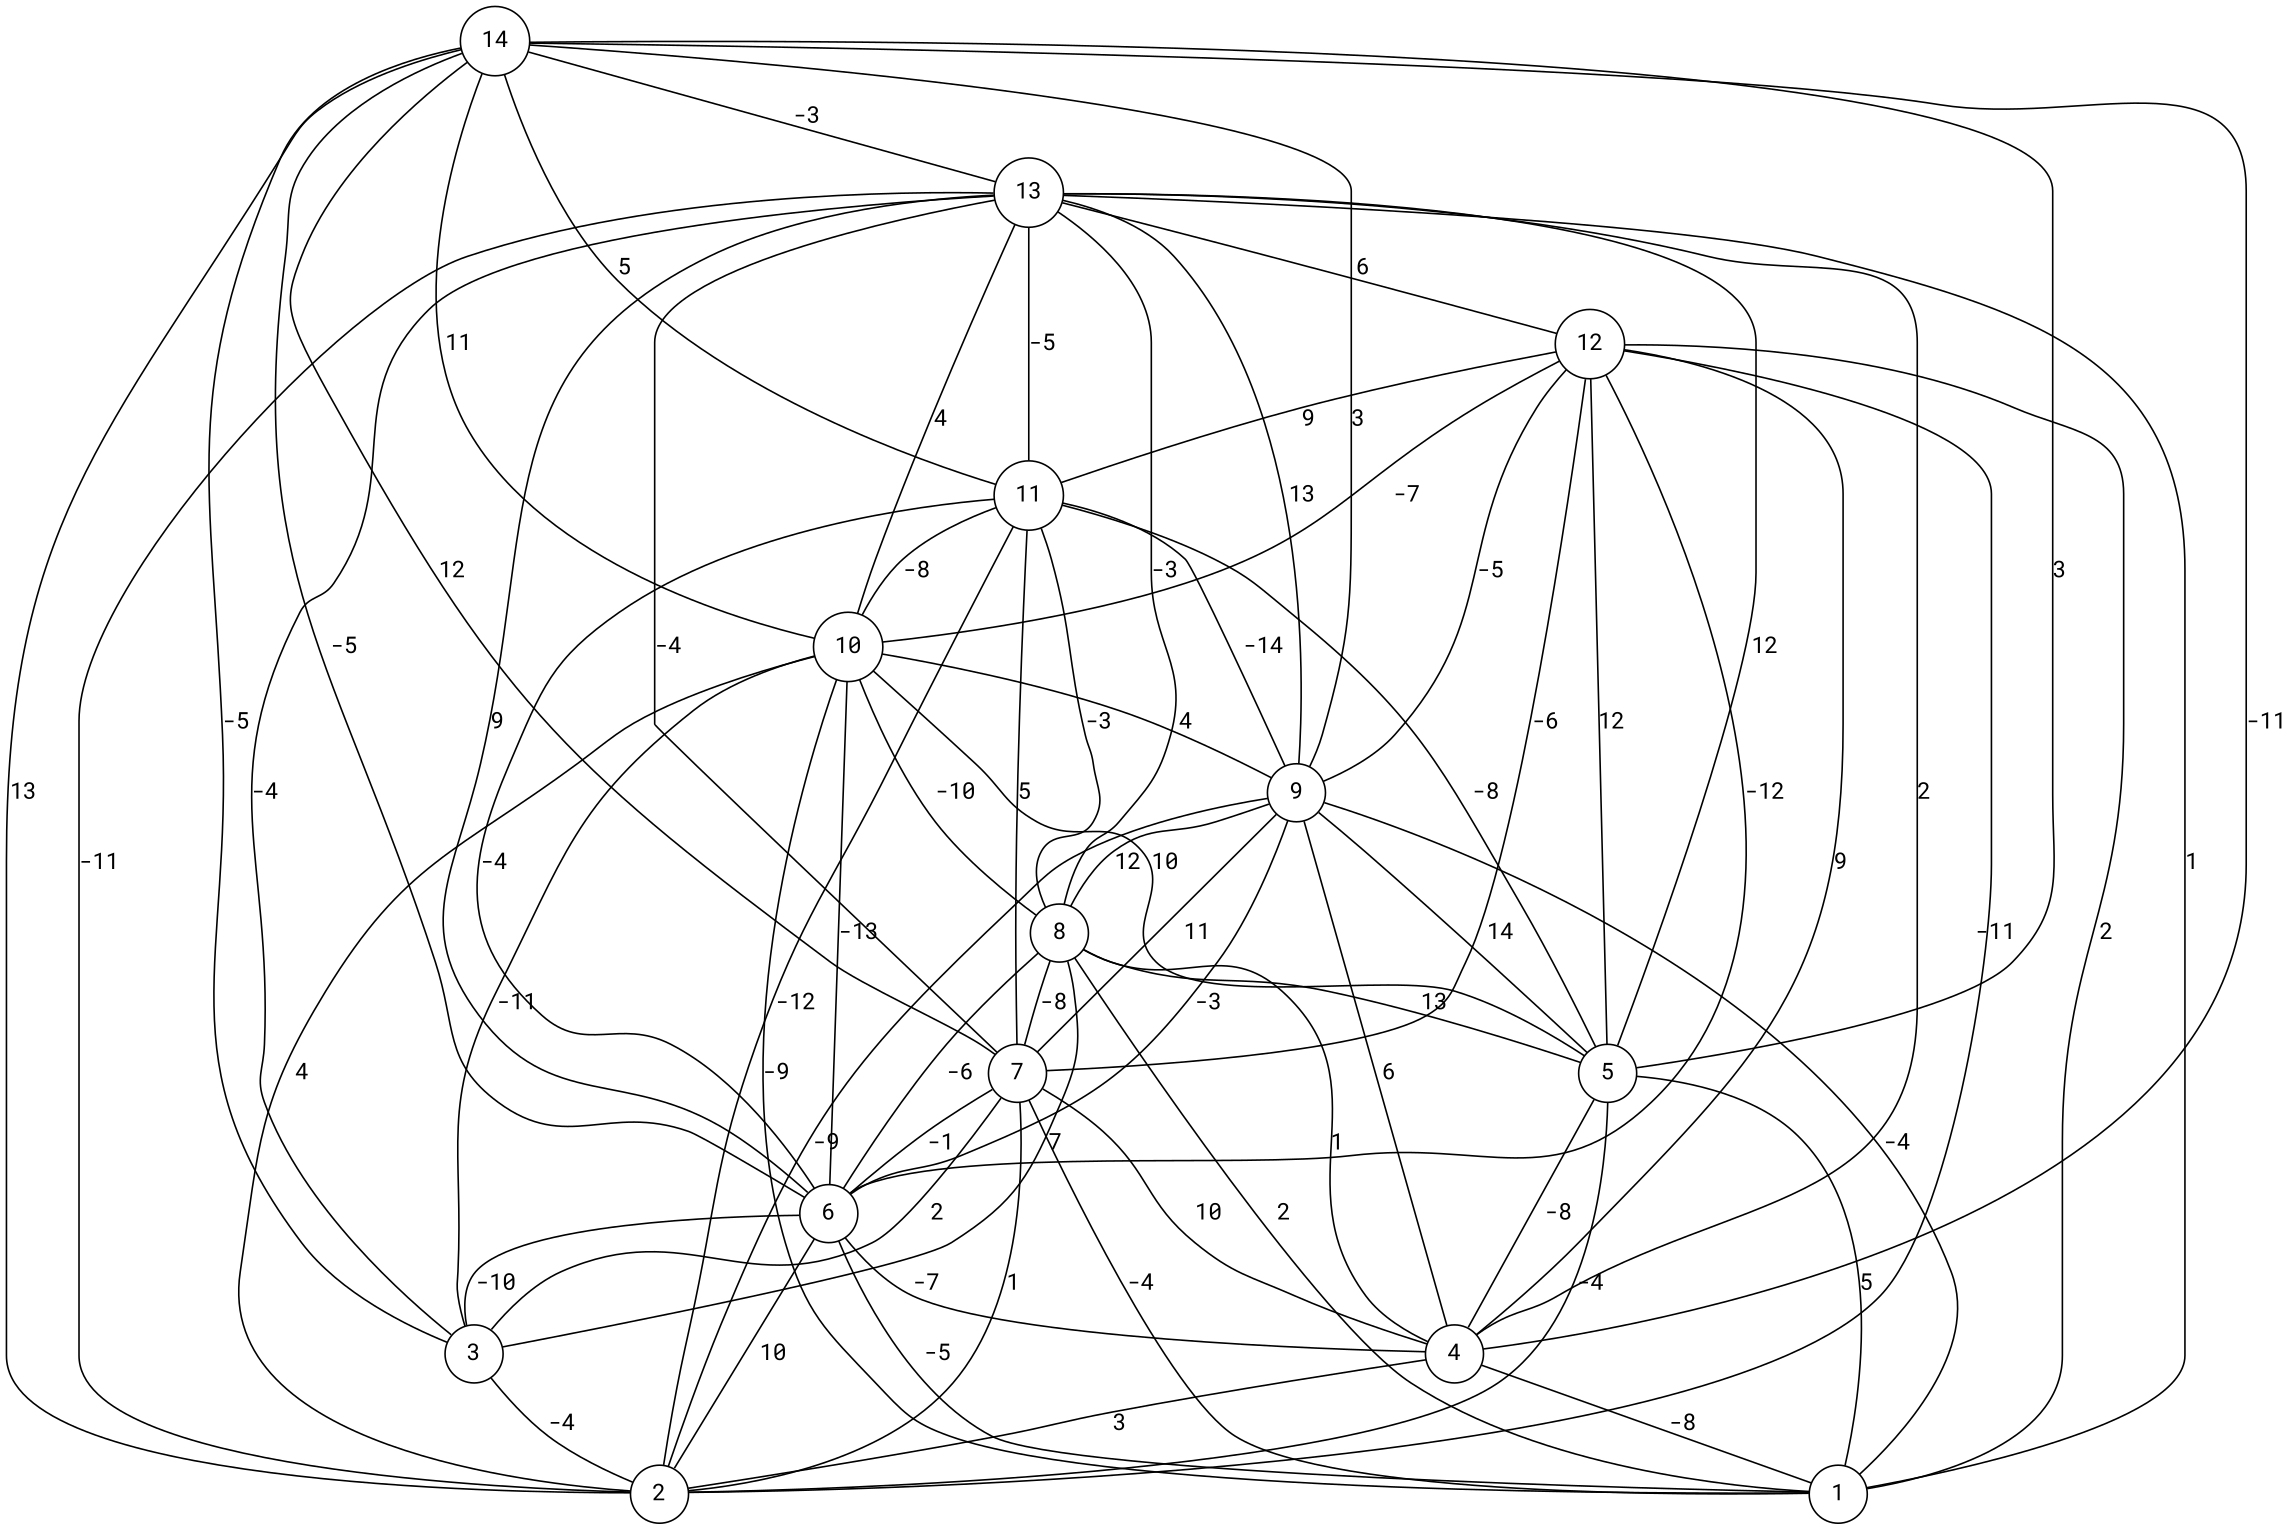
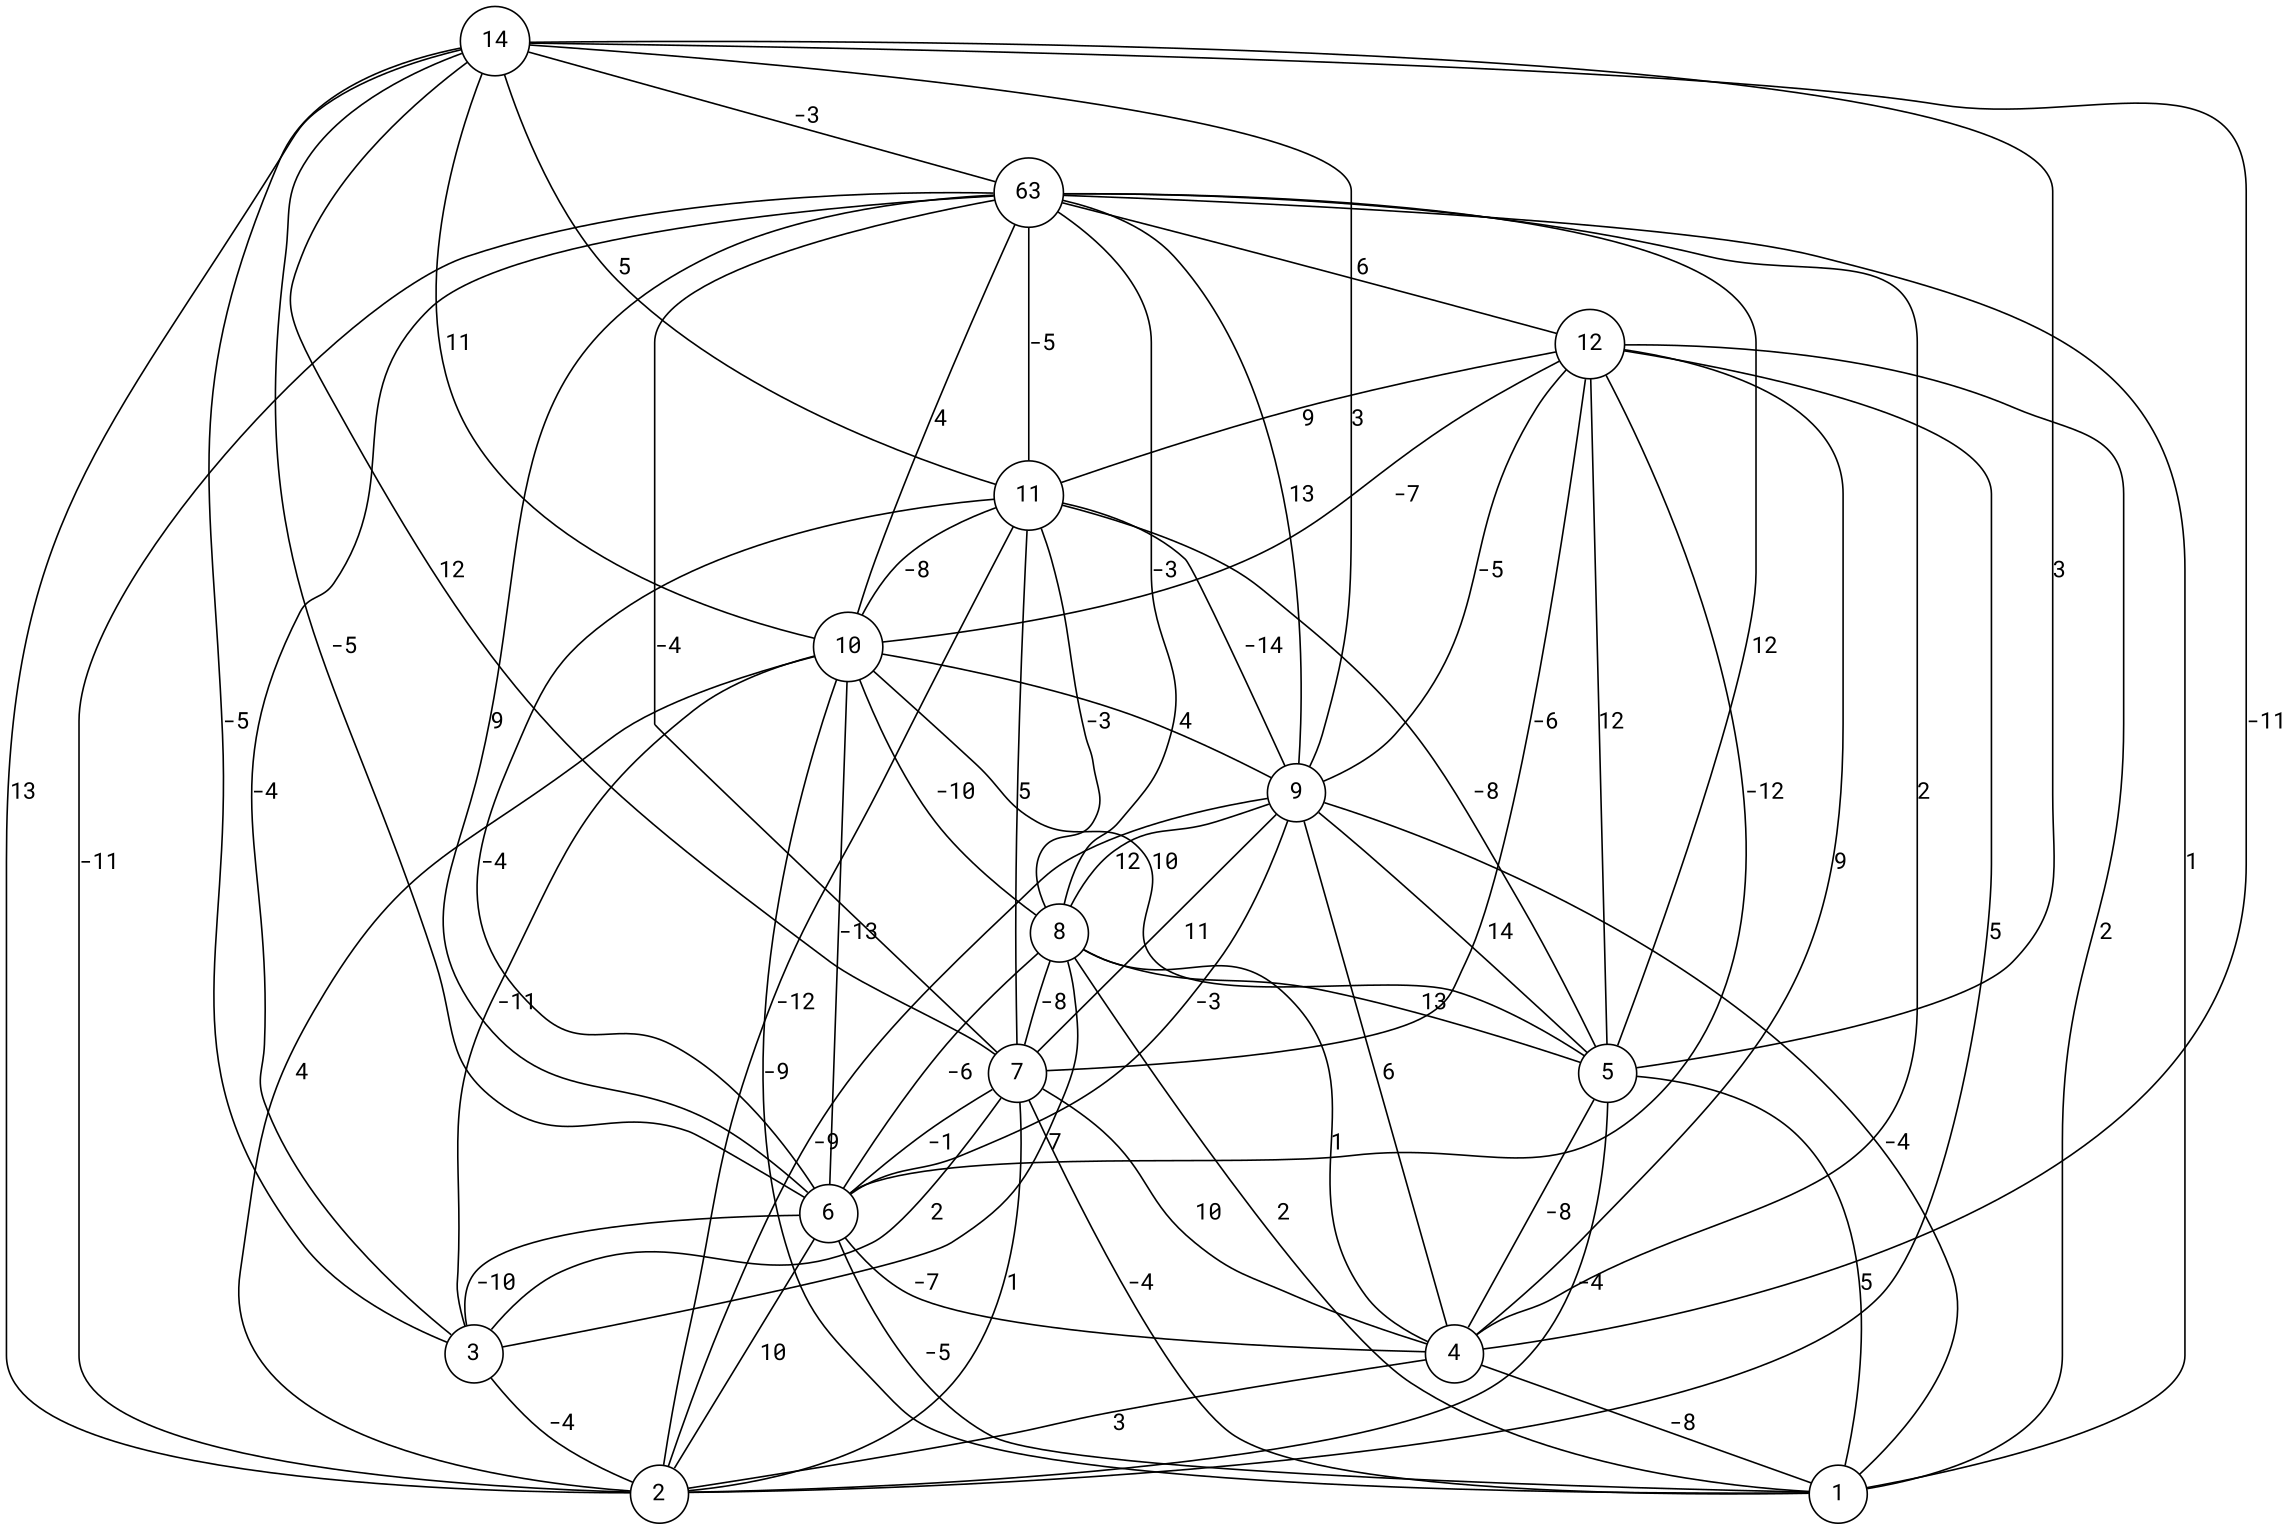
(1029, 193) -> (1029, 193)
(1995, 933) -> (1995, 933)
